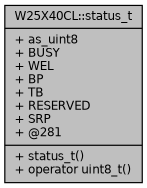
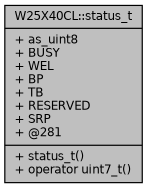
(73, 170) -> (73, 170)
